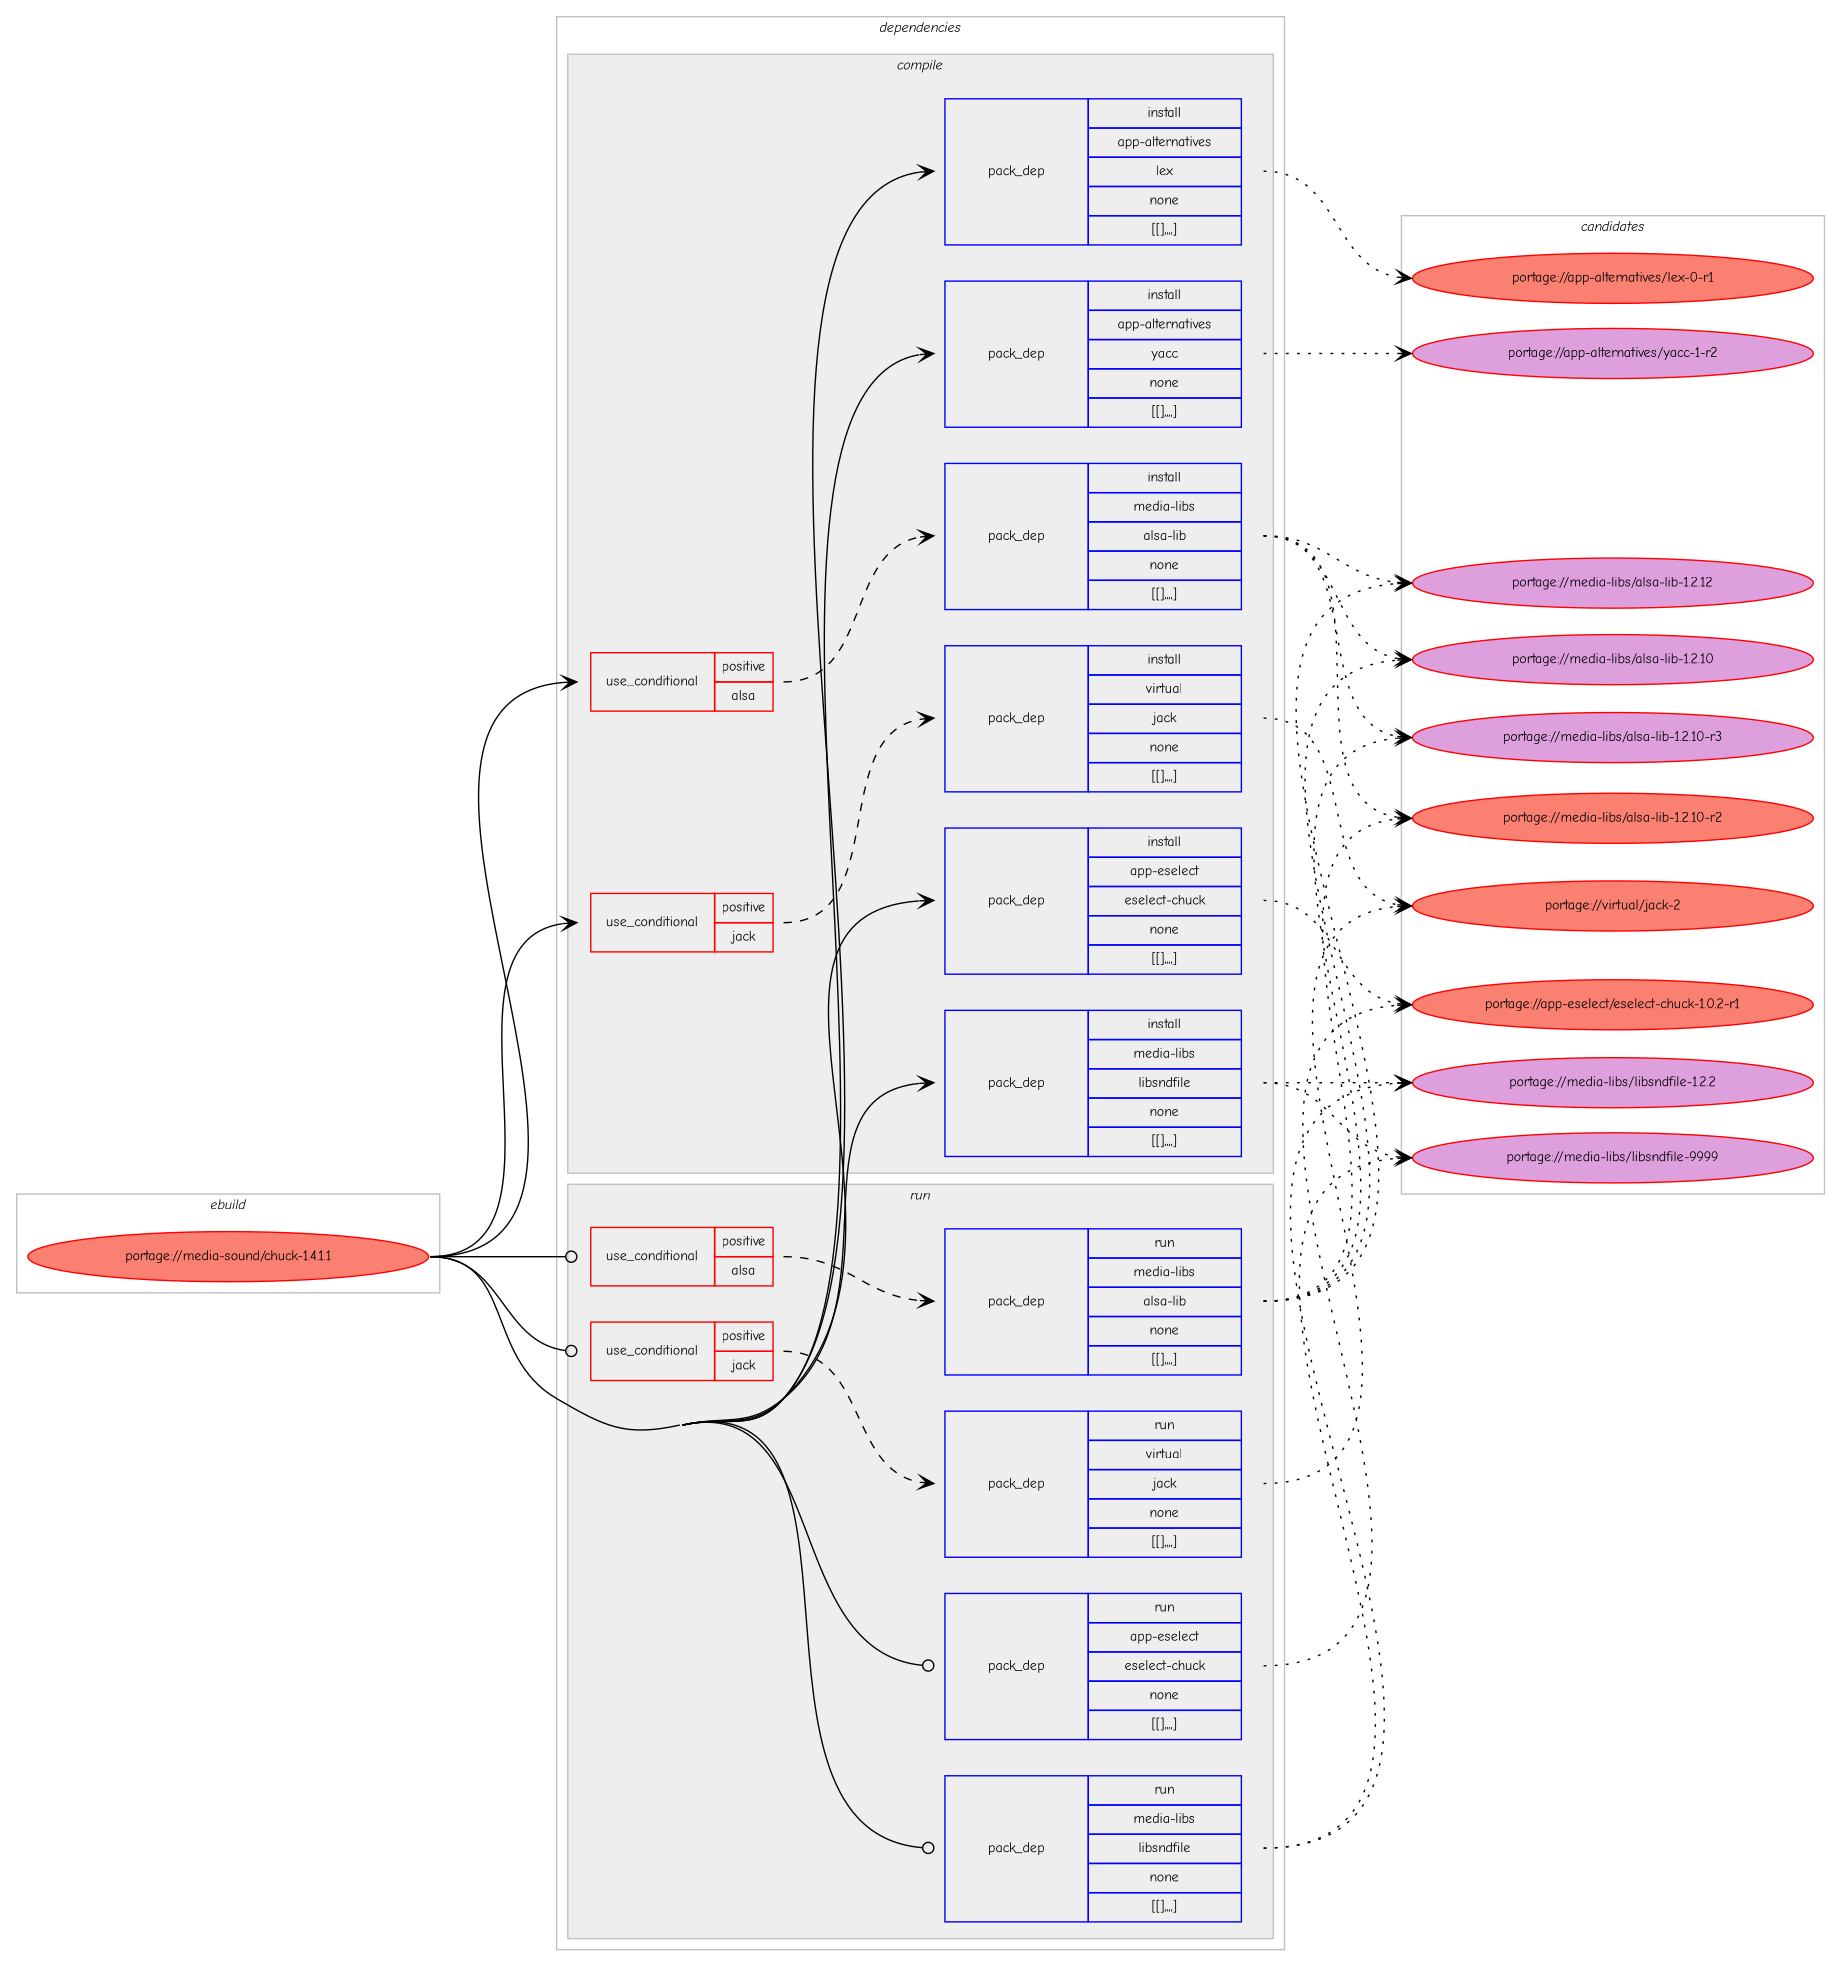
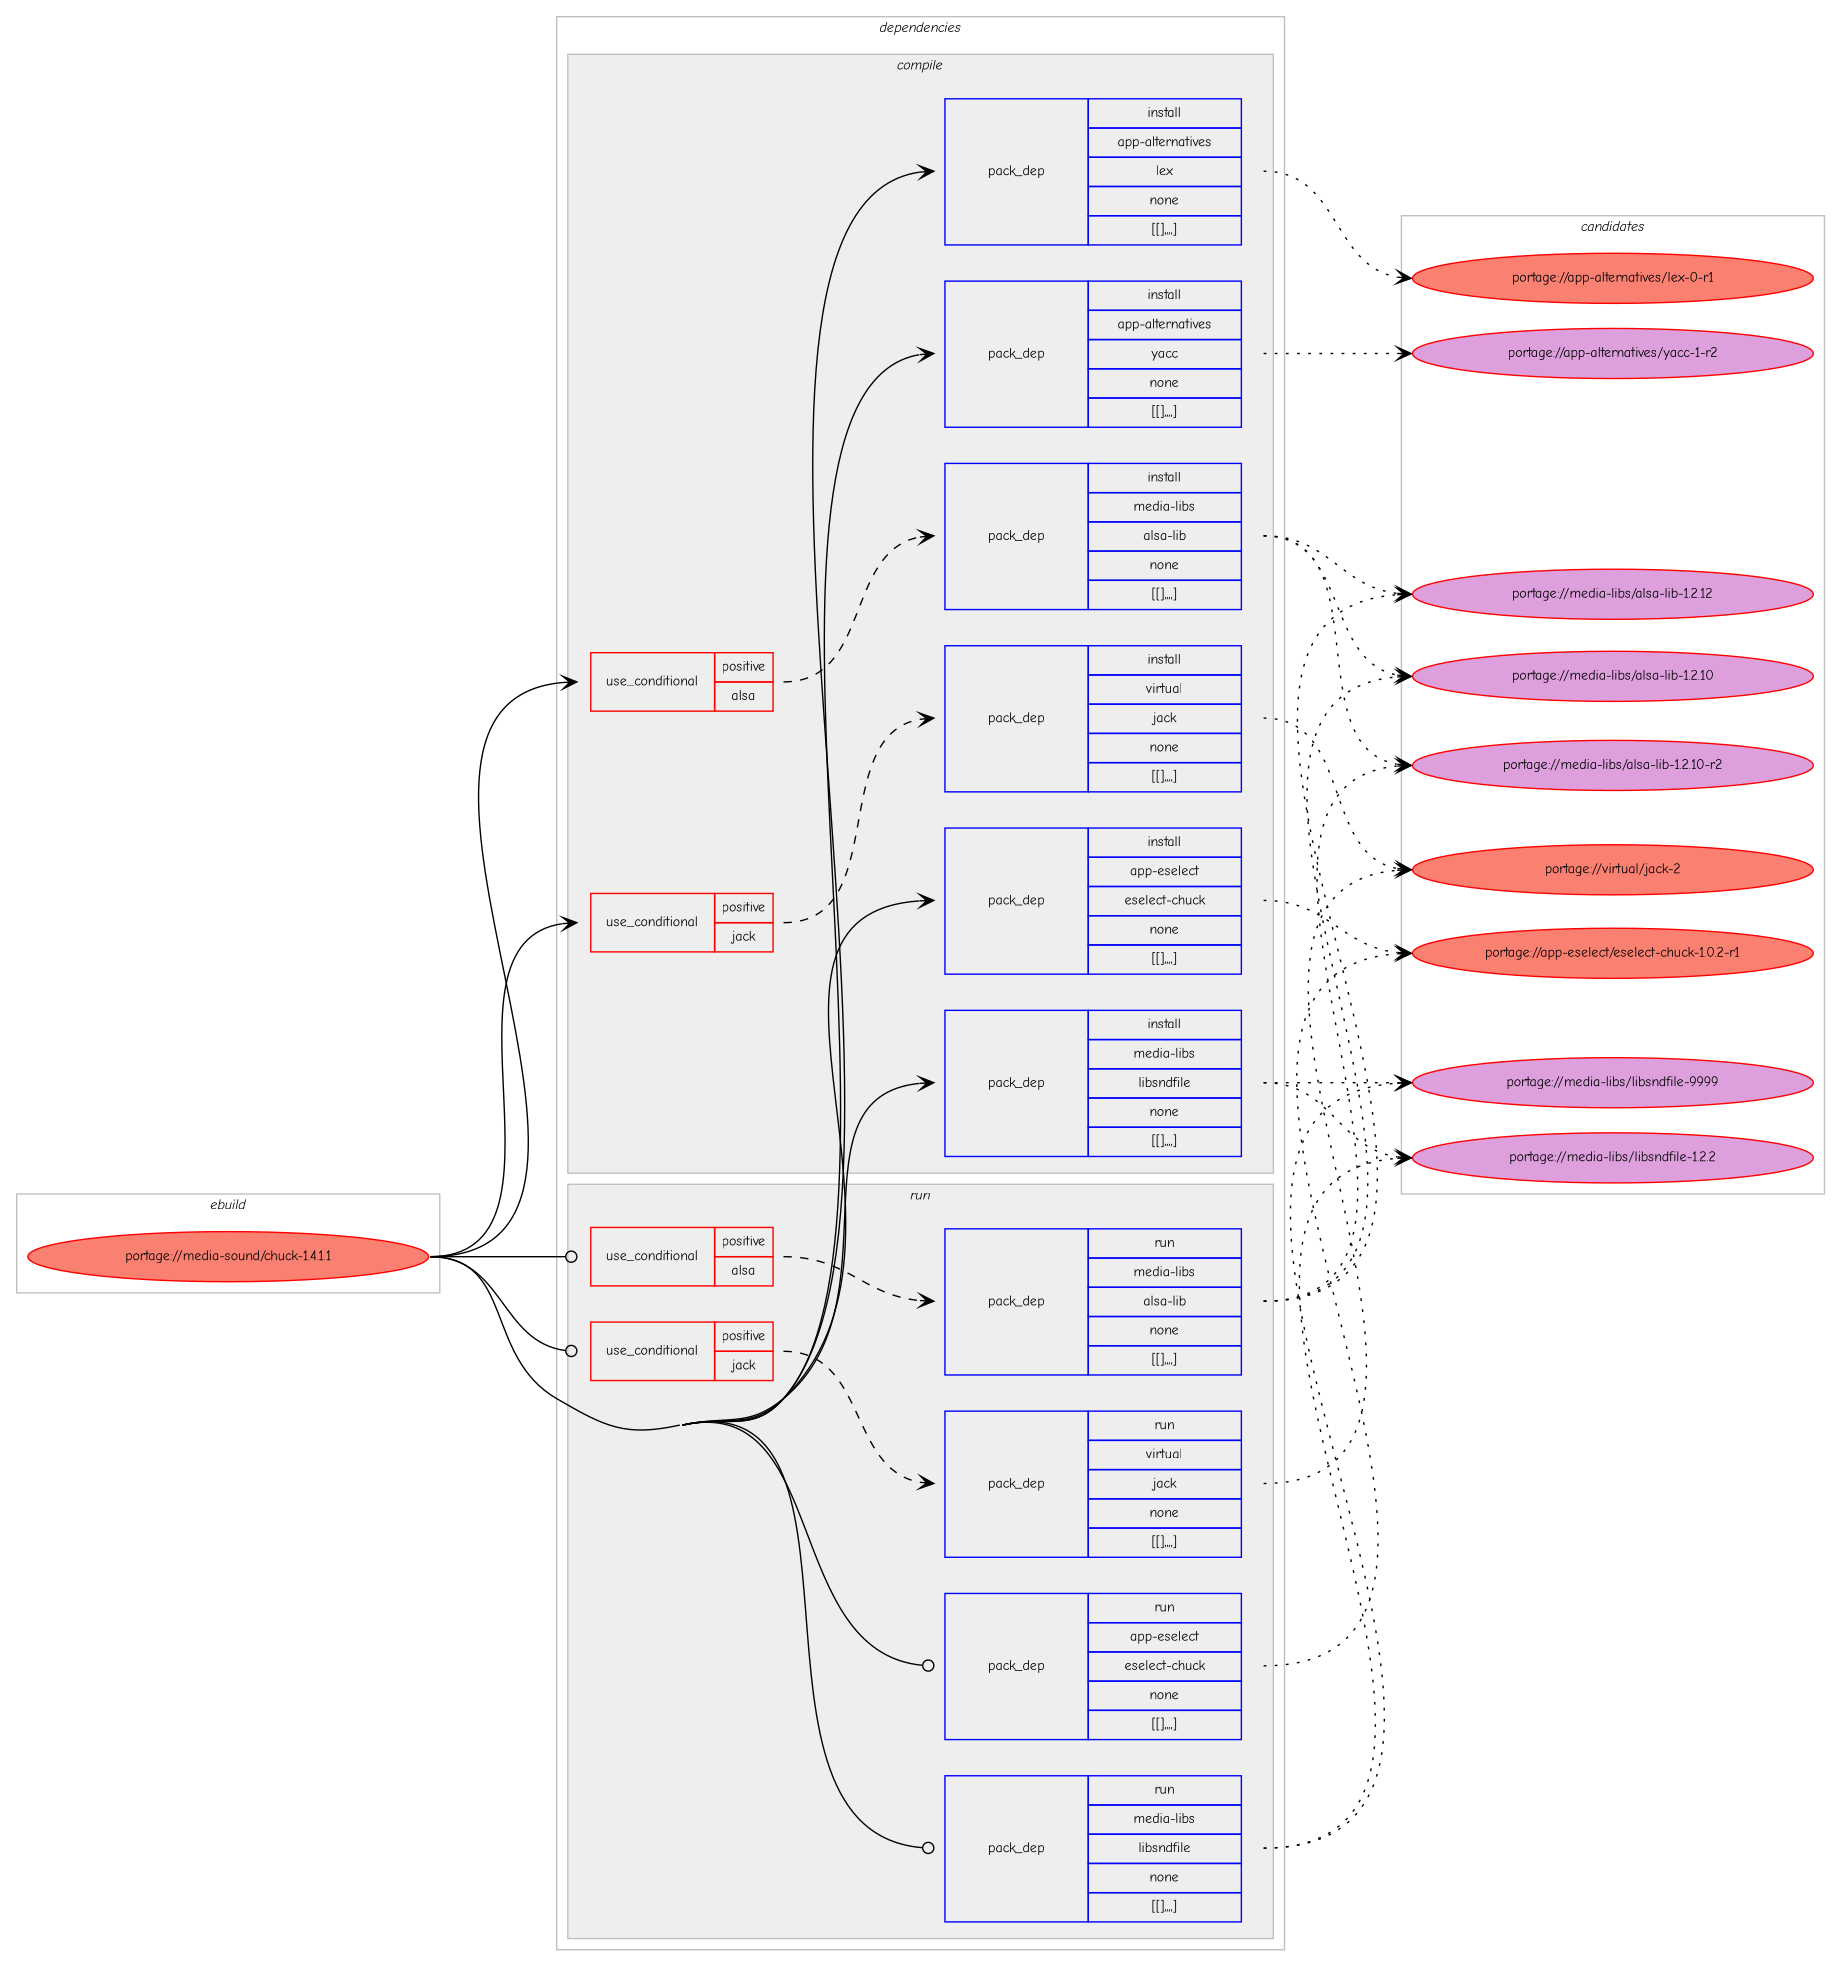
(1613, 738) -> none
(1613, 818) -> (1613, 765)
